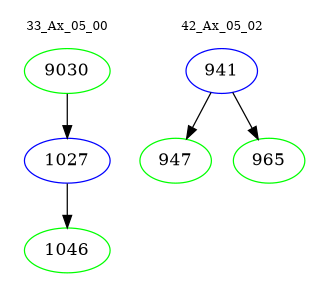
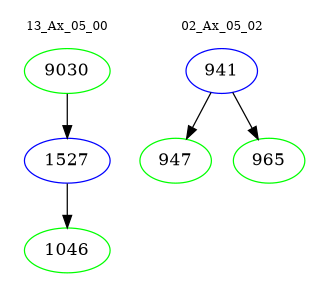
(67, 27) -> (67, 27)
(222, 27) -> (222, 27)
(67, 161) -> (67, 161)
